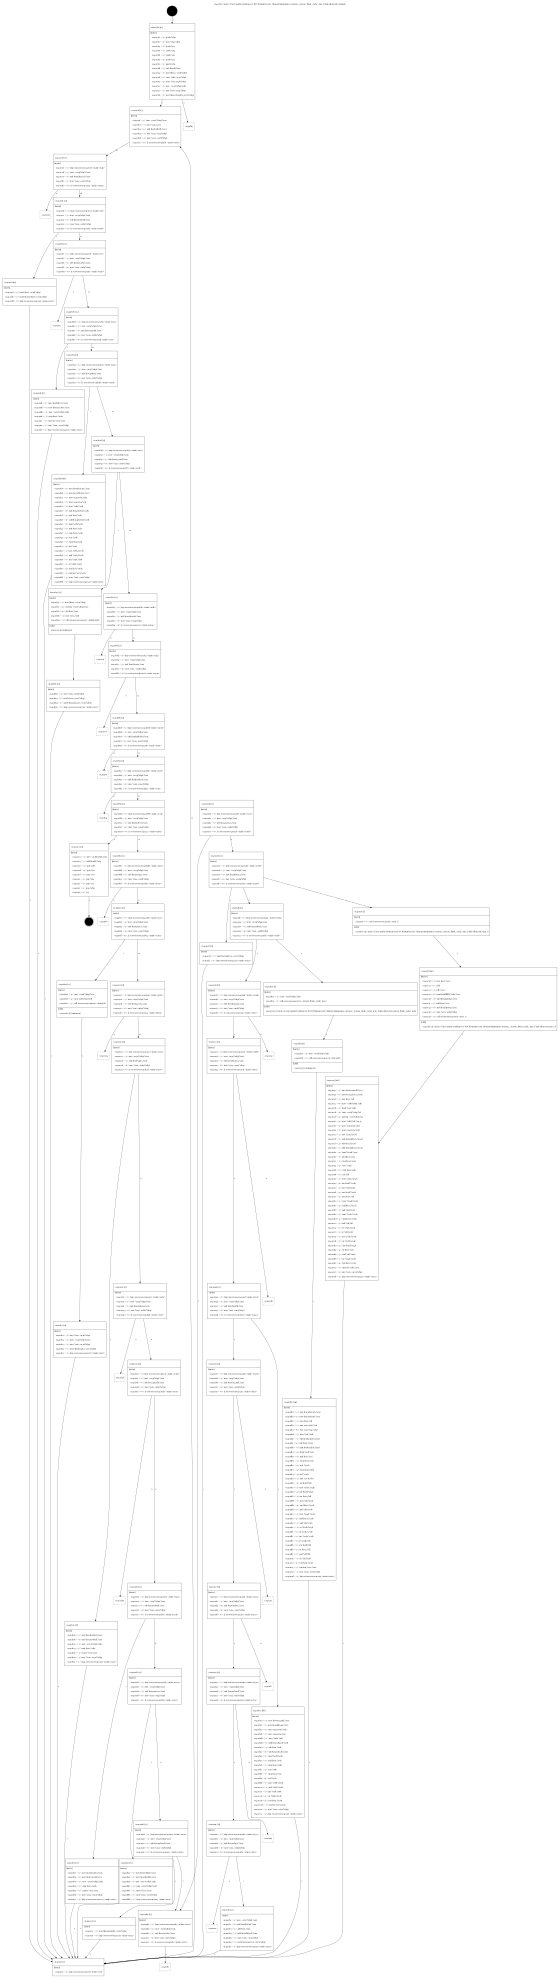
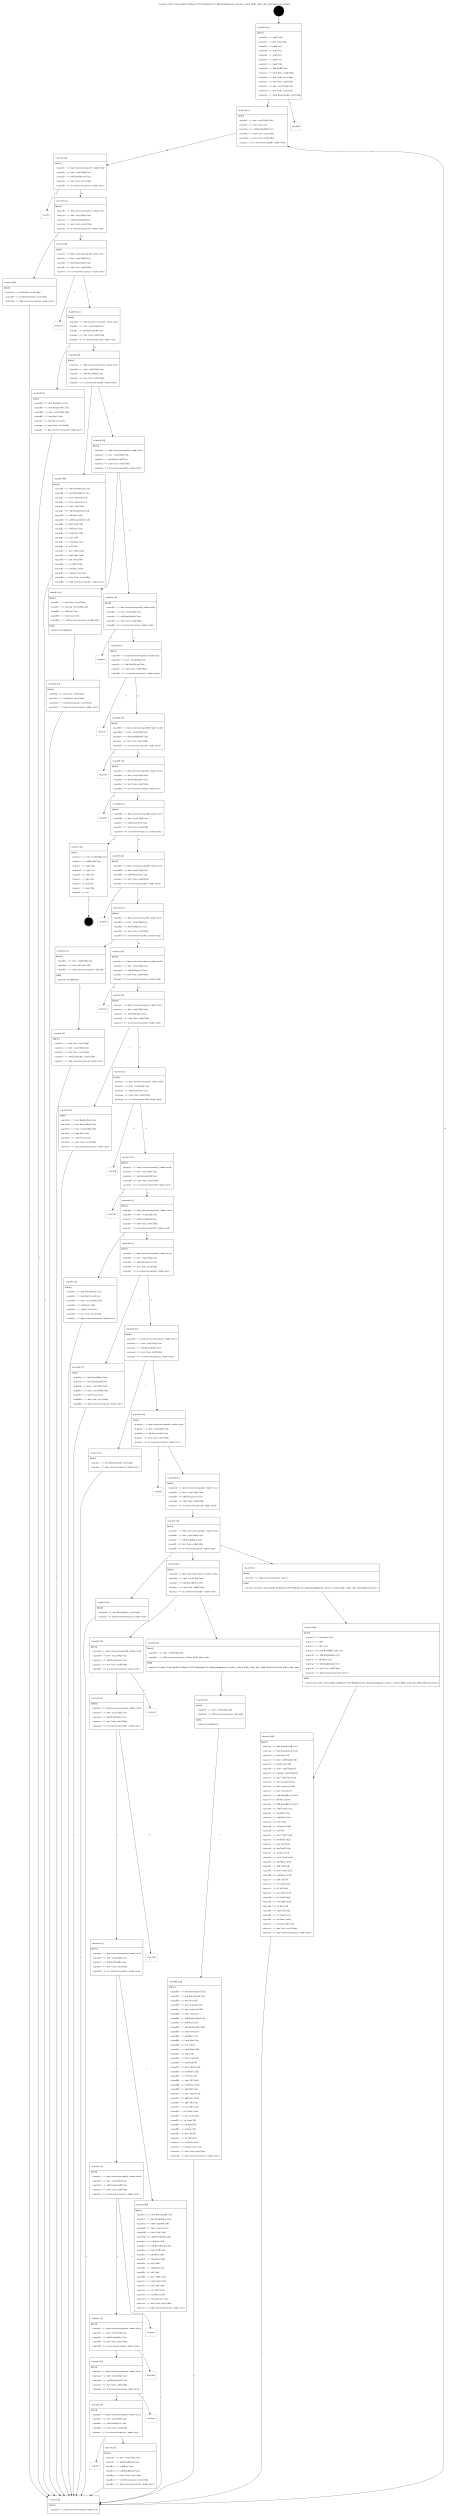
(197, 1372) -> (175, 1459)
